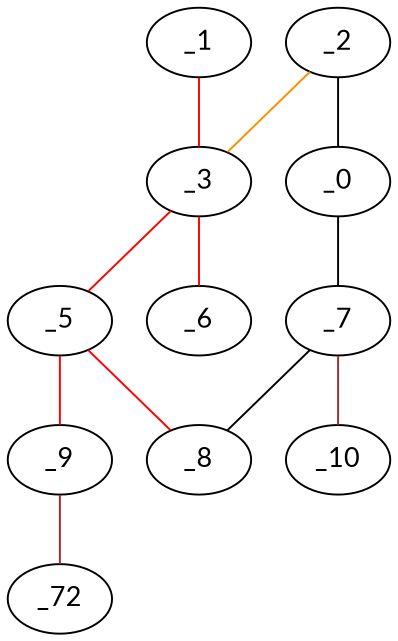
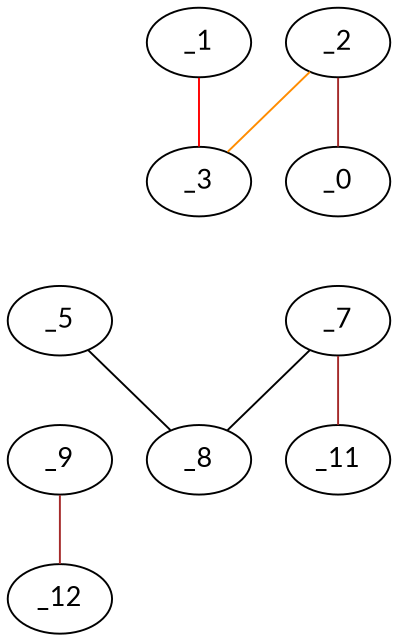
(338, 112) -> (338, 112)
(130, 251) -> none
(338, 251) -> none
(199, 321) -> none
(60, 390) -> none
(129, 390) -> (129, 390)
(338, 460) -> (338, 460)
(60, 599) -> (60, 599)
